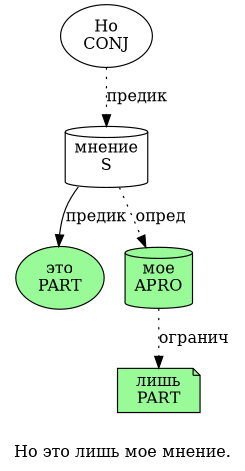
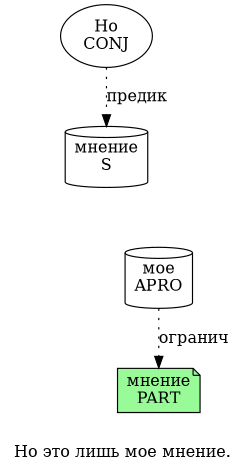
(130, 212) -> none
(60, 278) -> none
(159, 278) -> (159, 278)
(159, 390) -> (159, 390)
